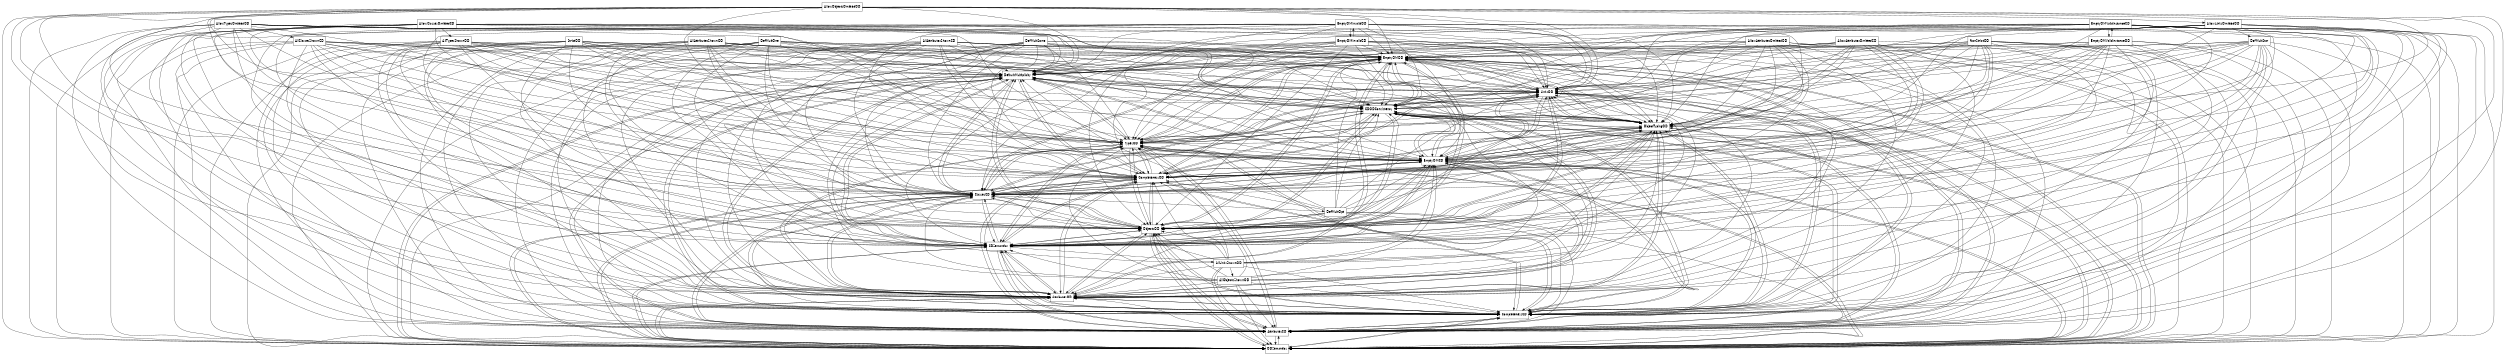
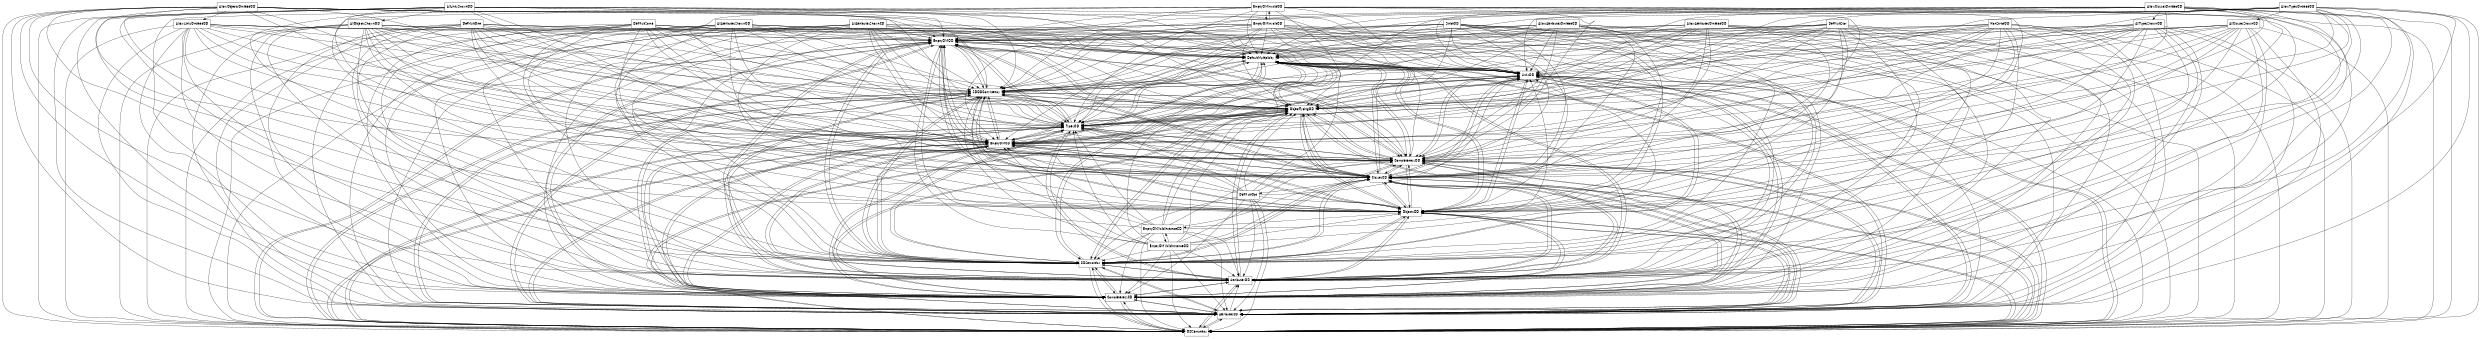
(2240, 32) -> (588, 269)
(1848, 174) -> (1293, 220)
(1111, 255) -> (425, 176)
